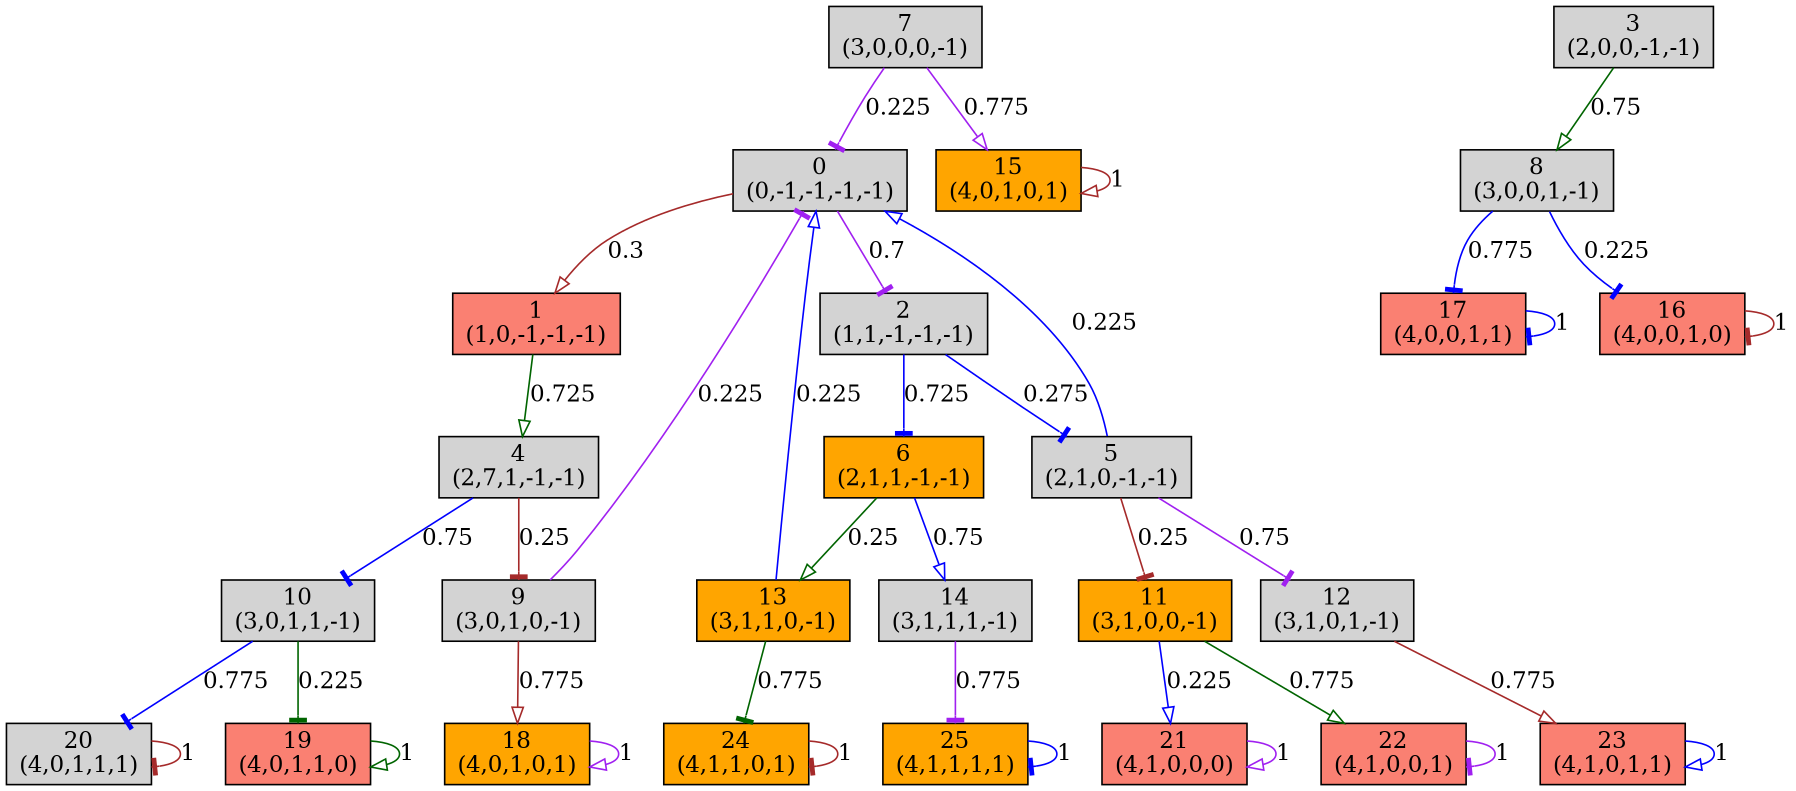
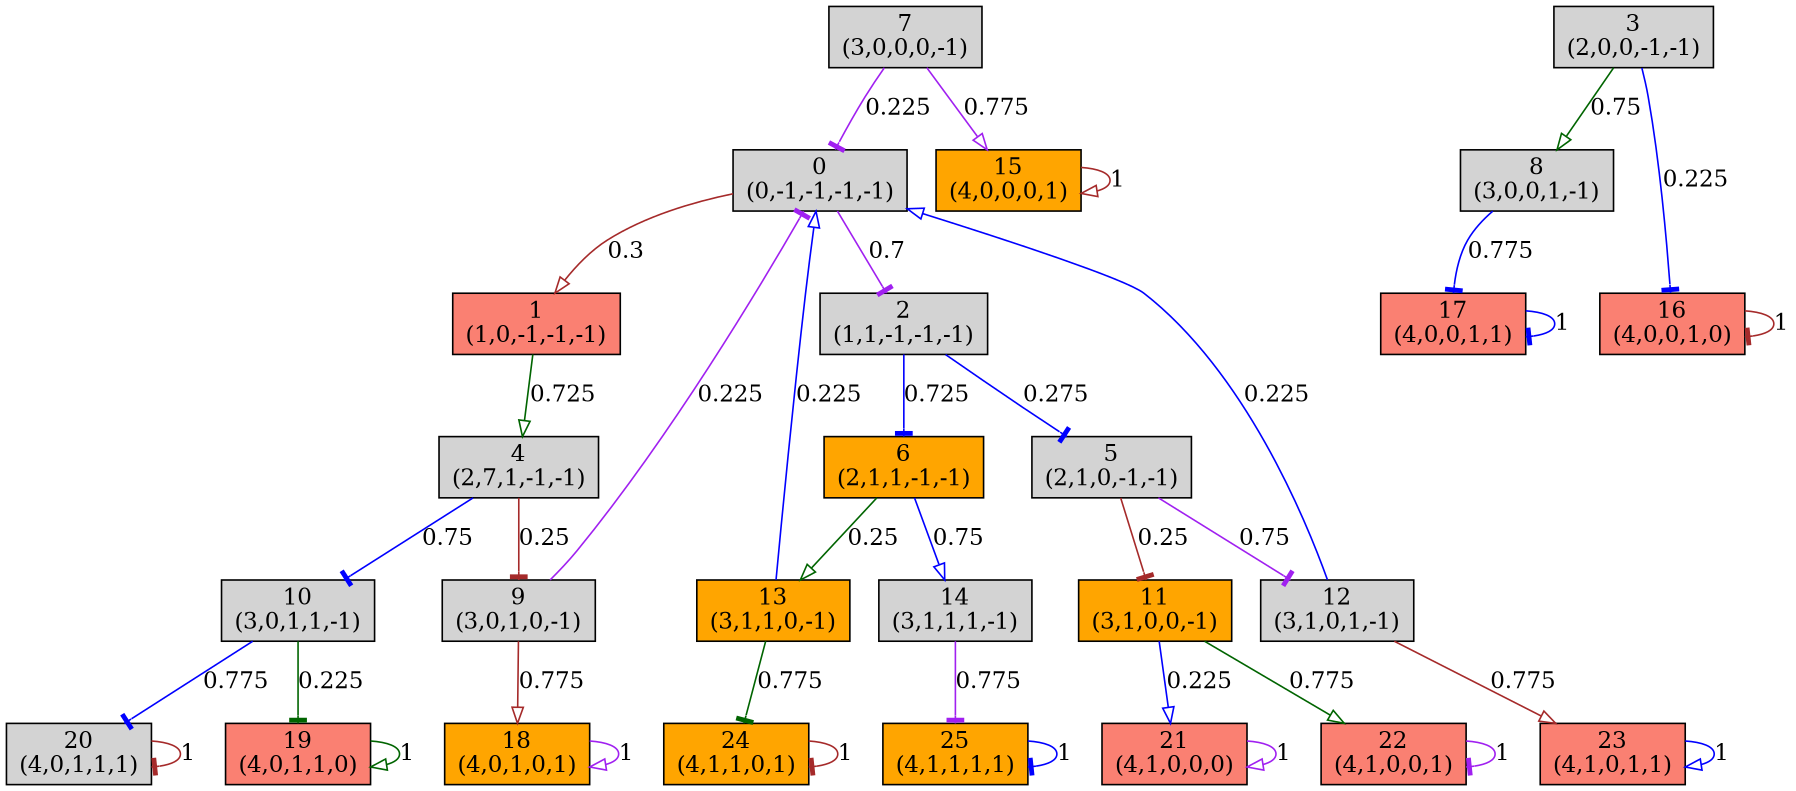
(1009, 180) -> (1009, 180)
(1575, 254) -> (1660, 176)
(1027, 307) -> (1184, 330)
